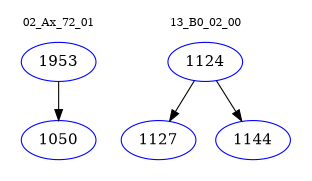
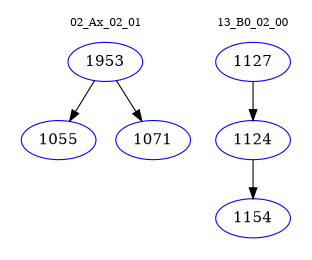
(59, 23) -> (106, 23)
(185, 96) -> (253, 96)
(59, 140) -> (59, 140)
none -> (153, 140)
(253, 140) -> (253, 218)
